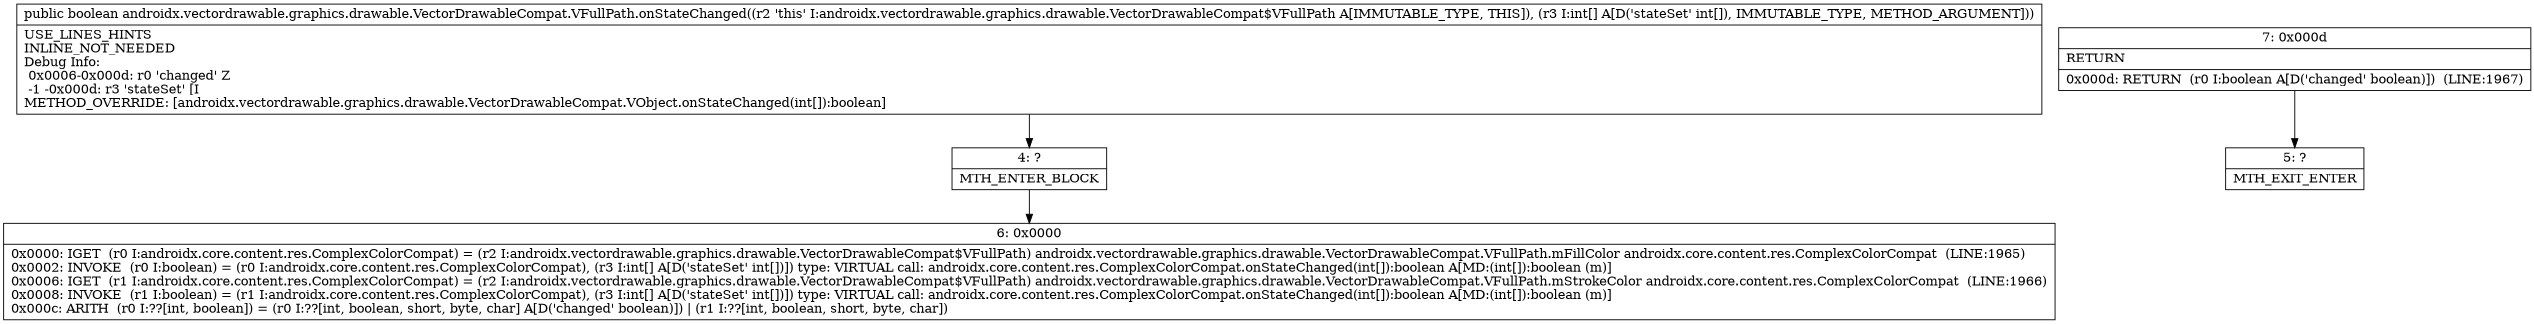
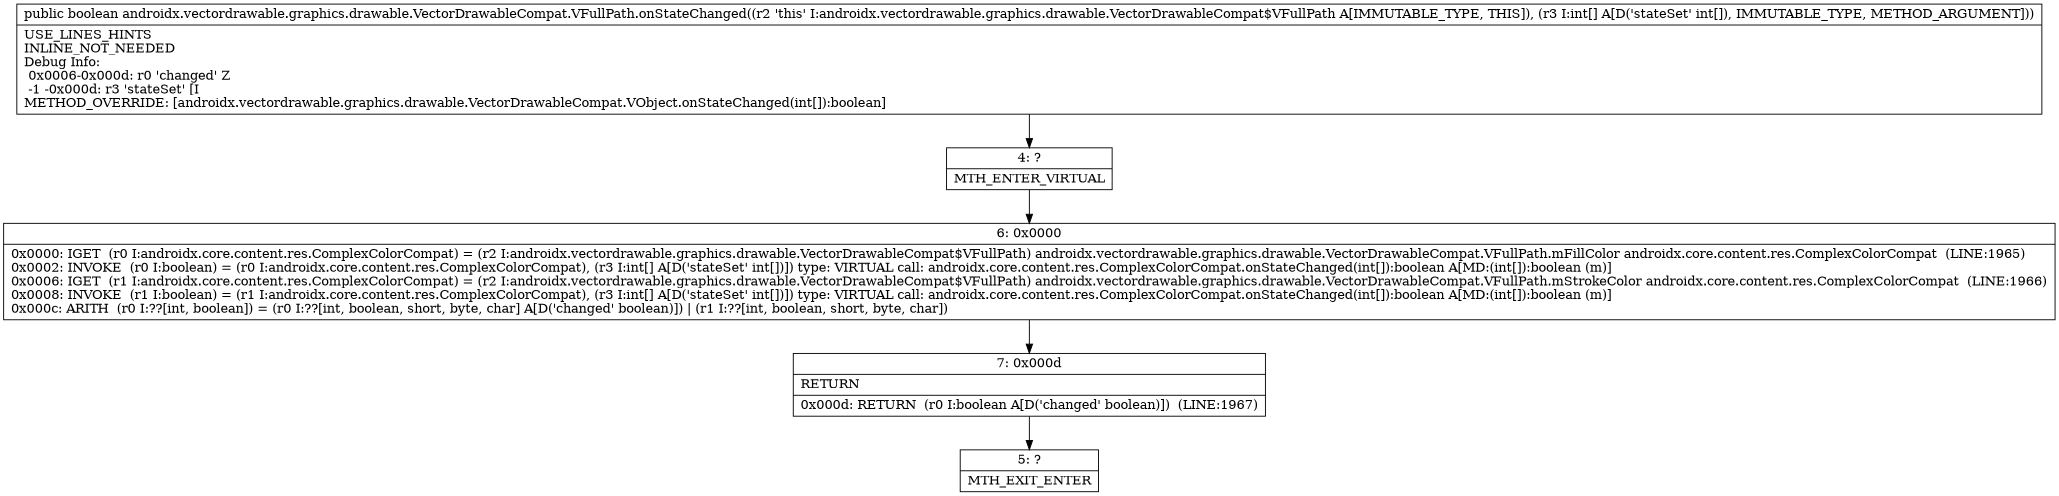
(1029, 179) -> (1029, 179)
none -> (1029, 332)
